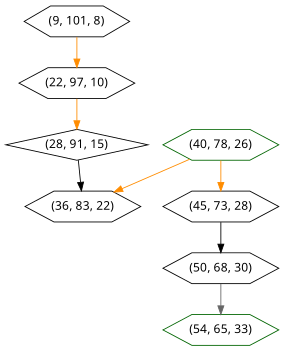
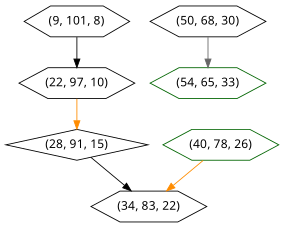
(77, 48) -> (77, 48)
(83, 207) -> (149, 207)
(221, 207) -> none
